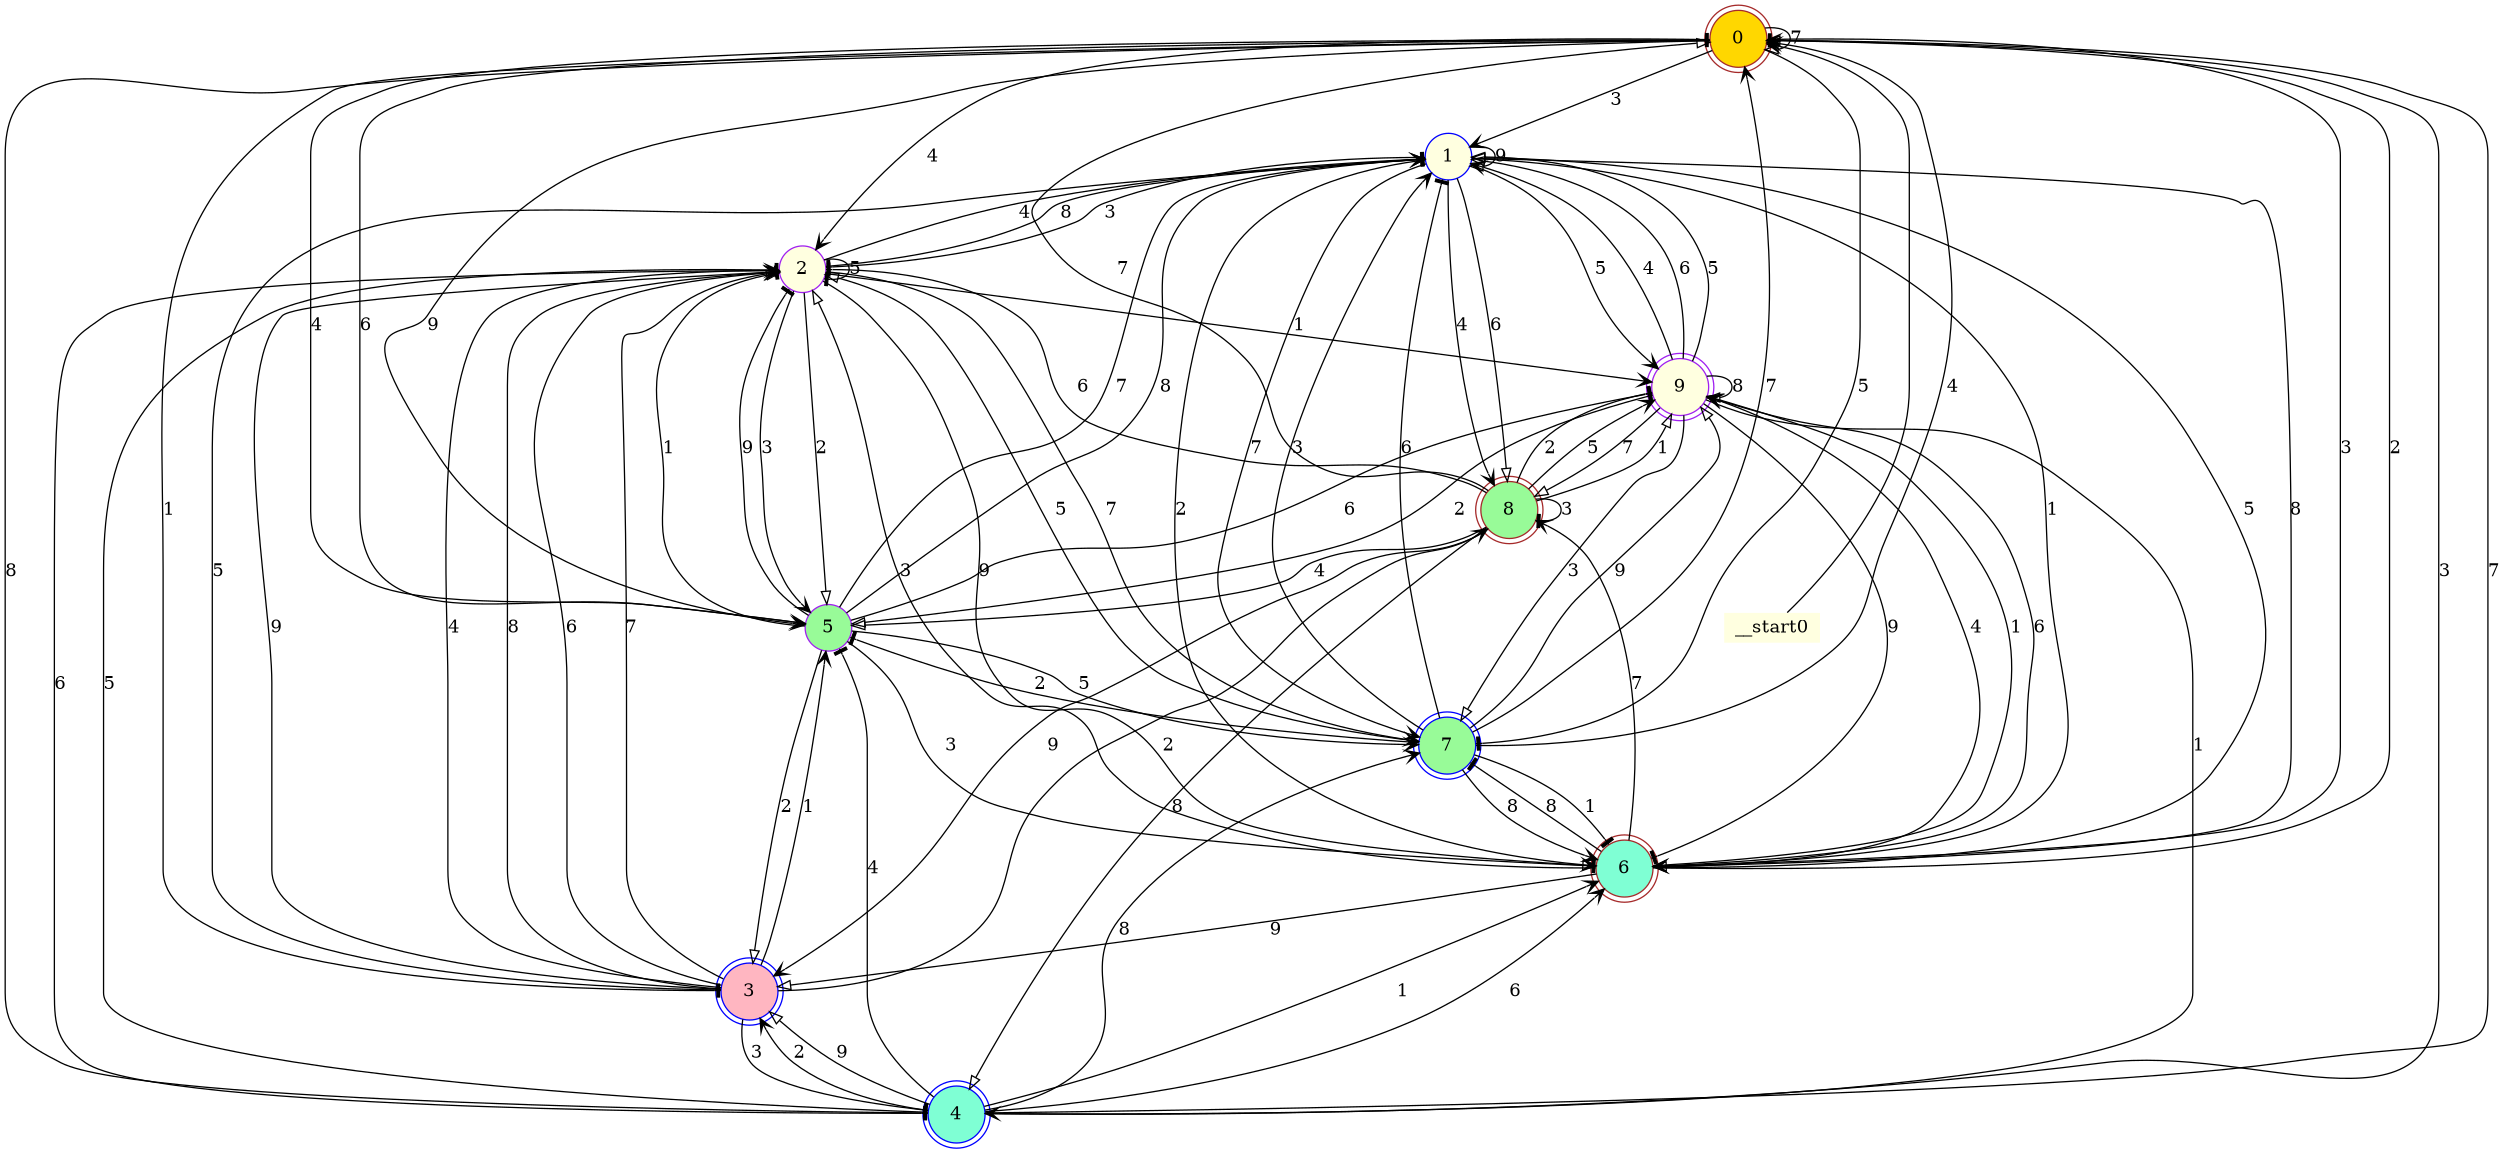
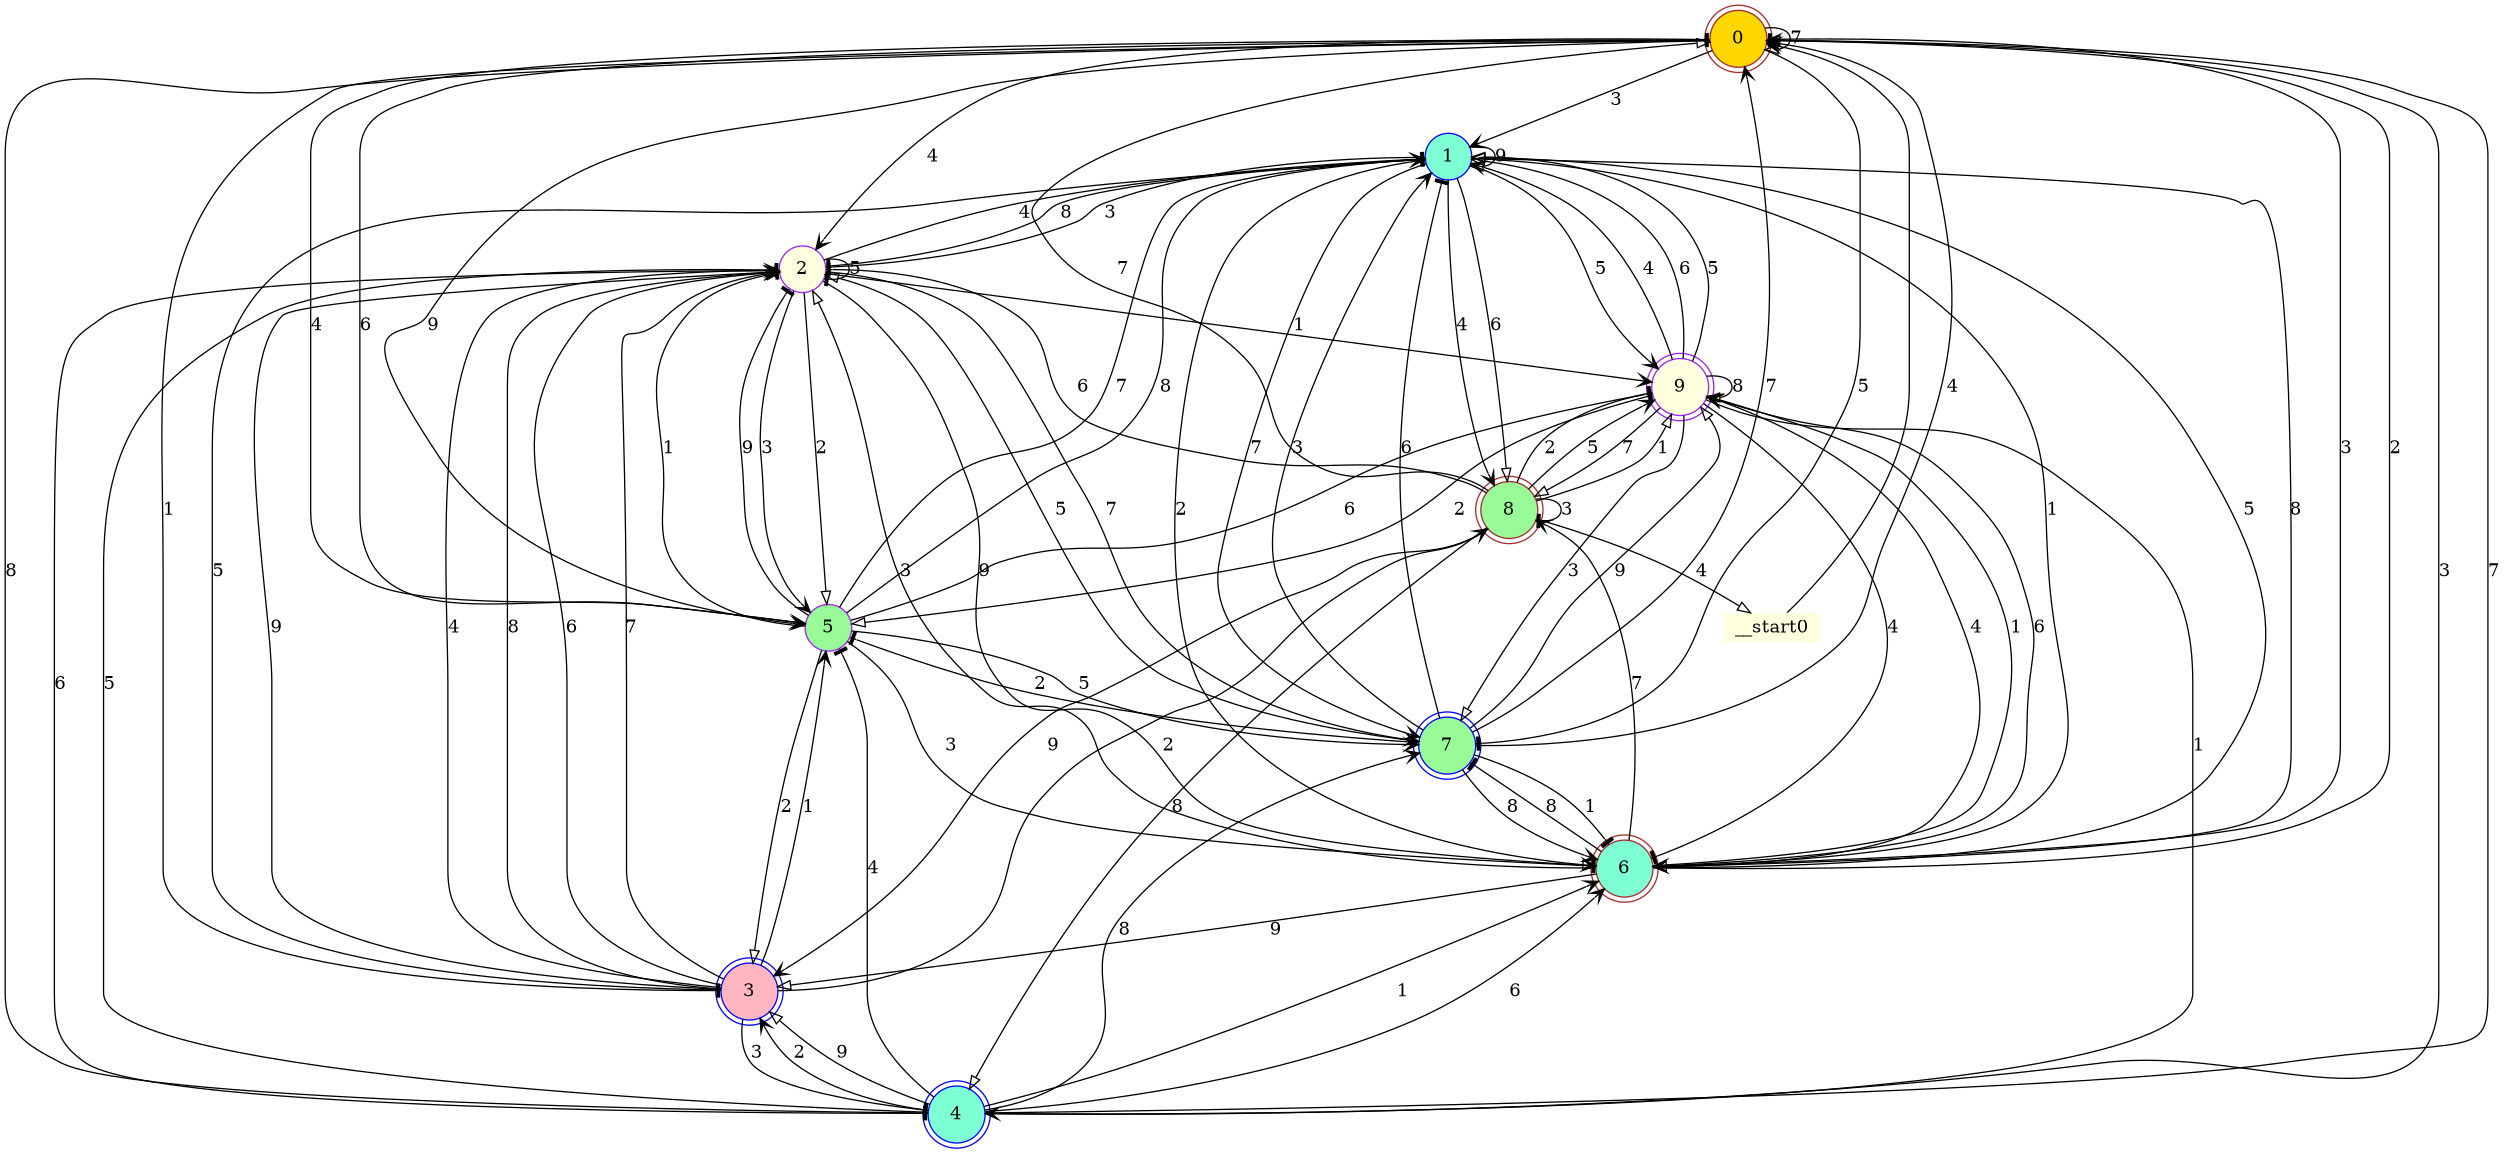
(1448, 157) -> (1448, 157)
(1198, 599) -> (1641, 555)
(1894, 628) -> (1894, 628)
